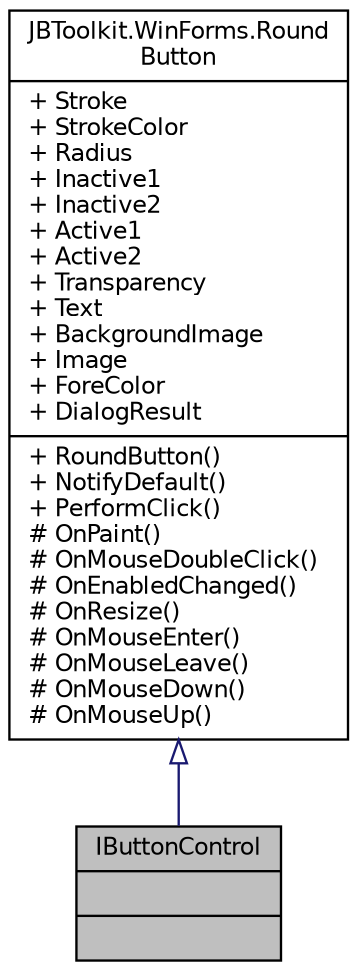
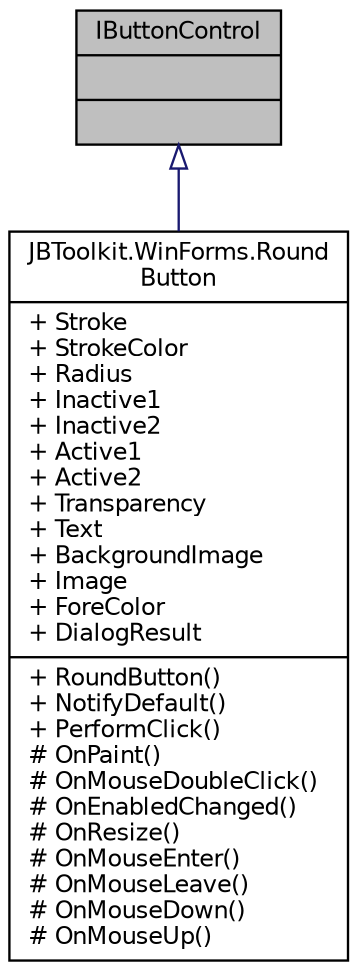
(179, 795) -> (179, 200)
